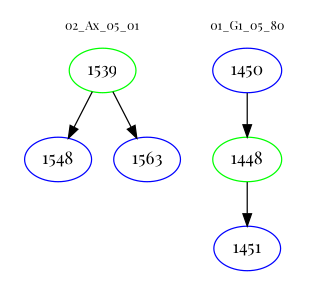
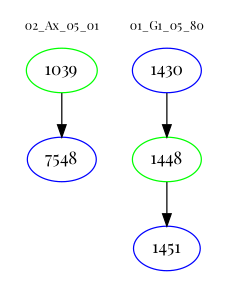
(103, 70) -> (62, 70)
(247, 70) -> (167, 70)
(58, 159) -> (62, 159)
(147, 159) -> none
